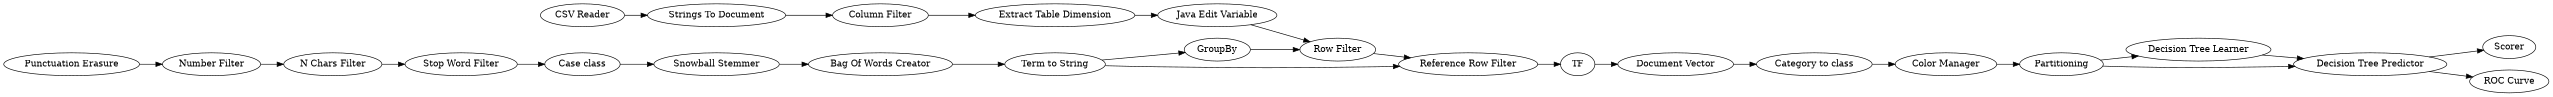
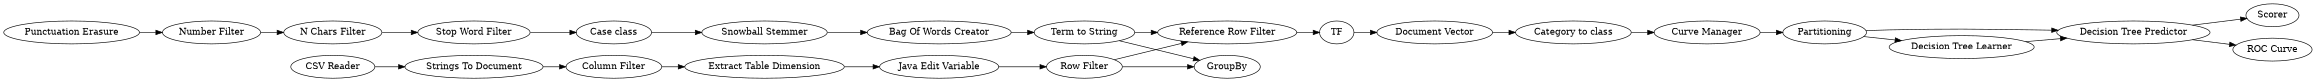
(1272, 50) -> (1155, 67)
(1946, 64) -> (1707, 32)
